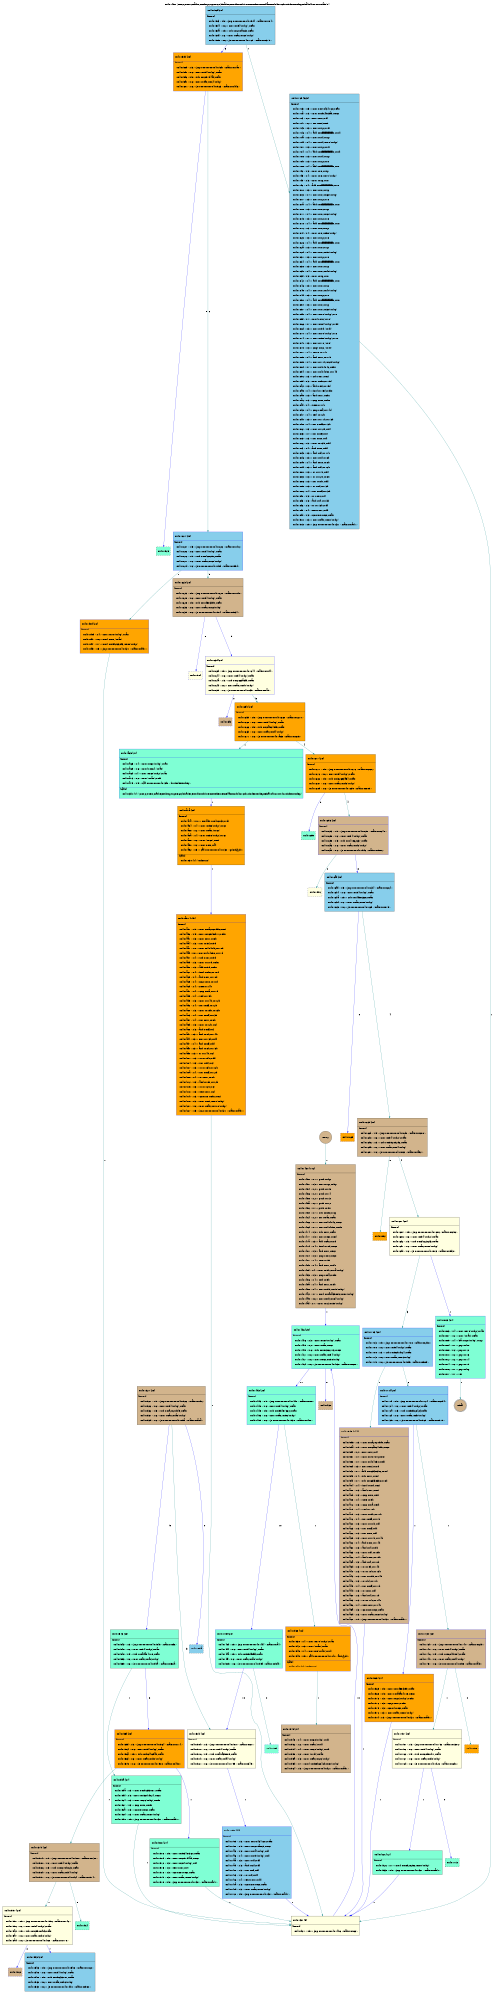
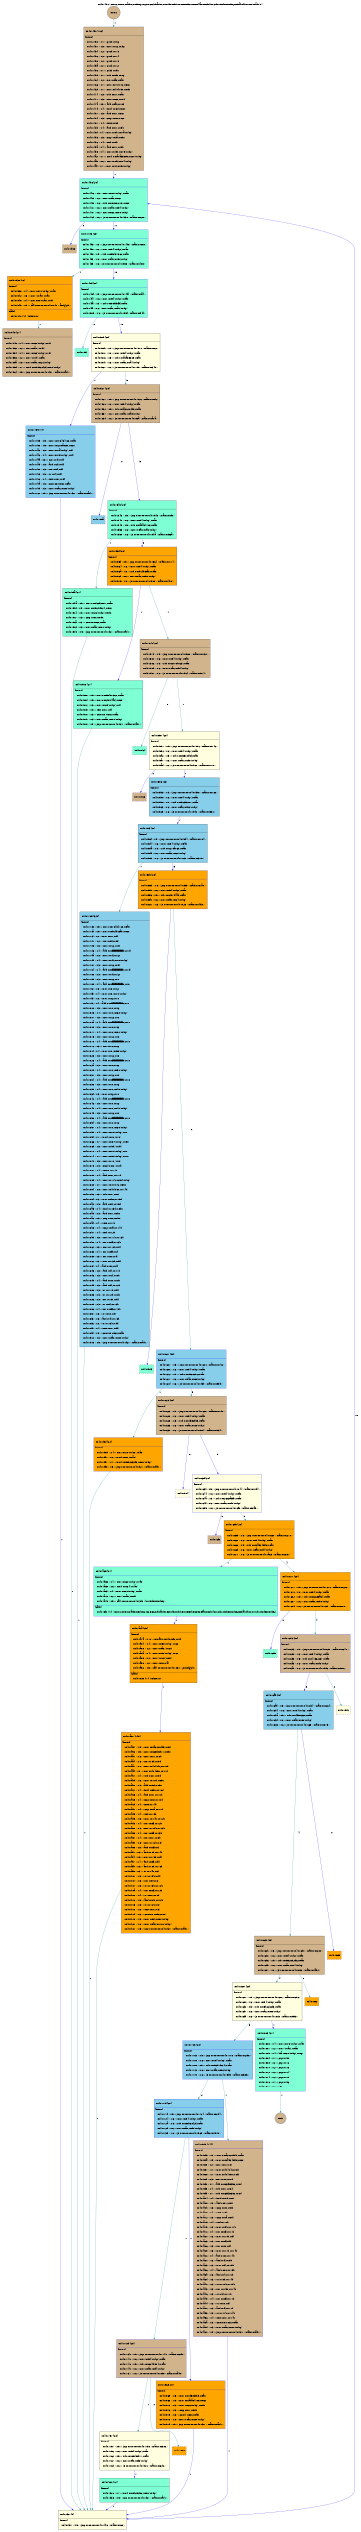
none -> (179, 819)
(326, 1137) -> (114, 12)
(460, 1406) -> (281, 2118)
(178, 1579) -> (126, 377)
(452, 1863) -> none
